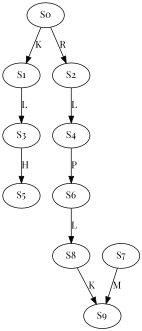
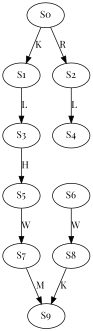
(71, 162) -> none
none -> (21, 222)
(74, 226) -> (76, 226)
